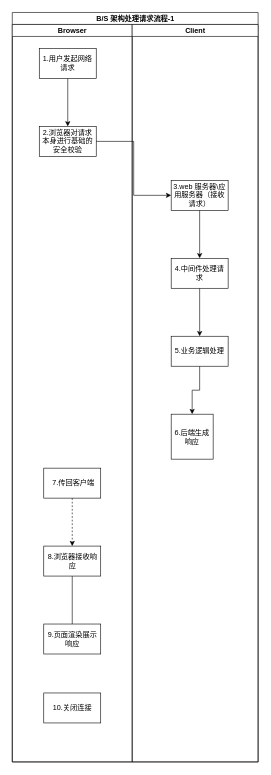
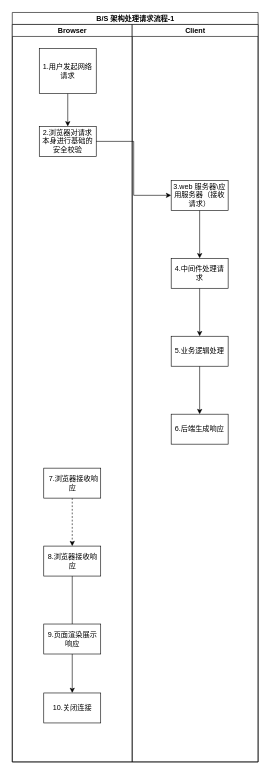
(68, 63) -> (68, 71)
(192, 437) -> (200, 429)
(73, 483) -> (73, 483)
none -> (72, 687)
